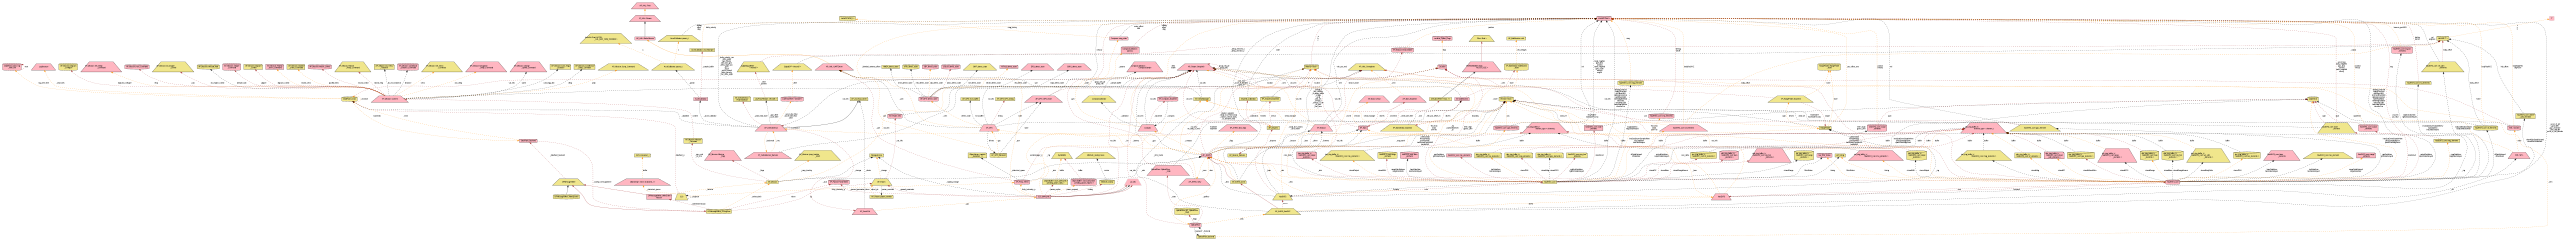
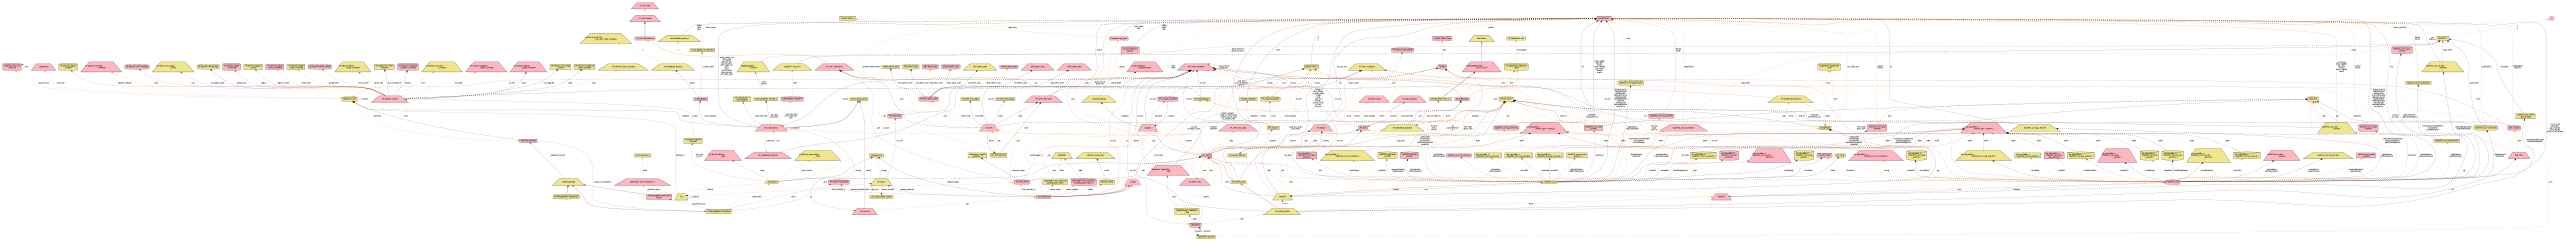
(435, 127) -> (435, 127)
